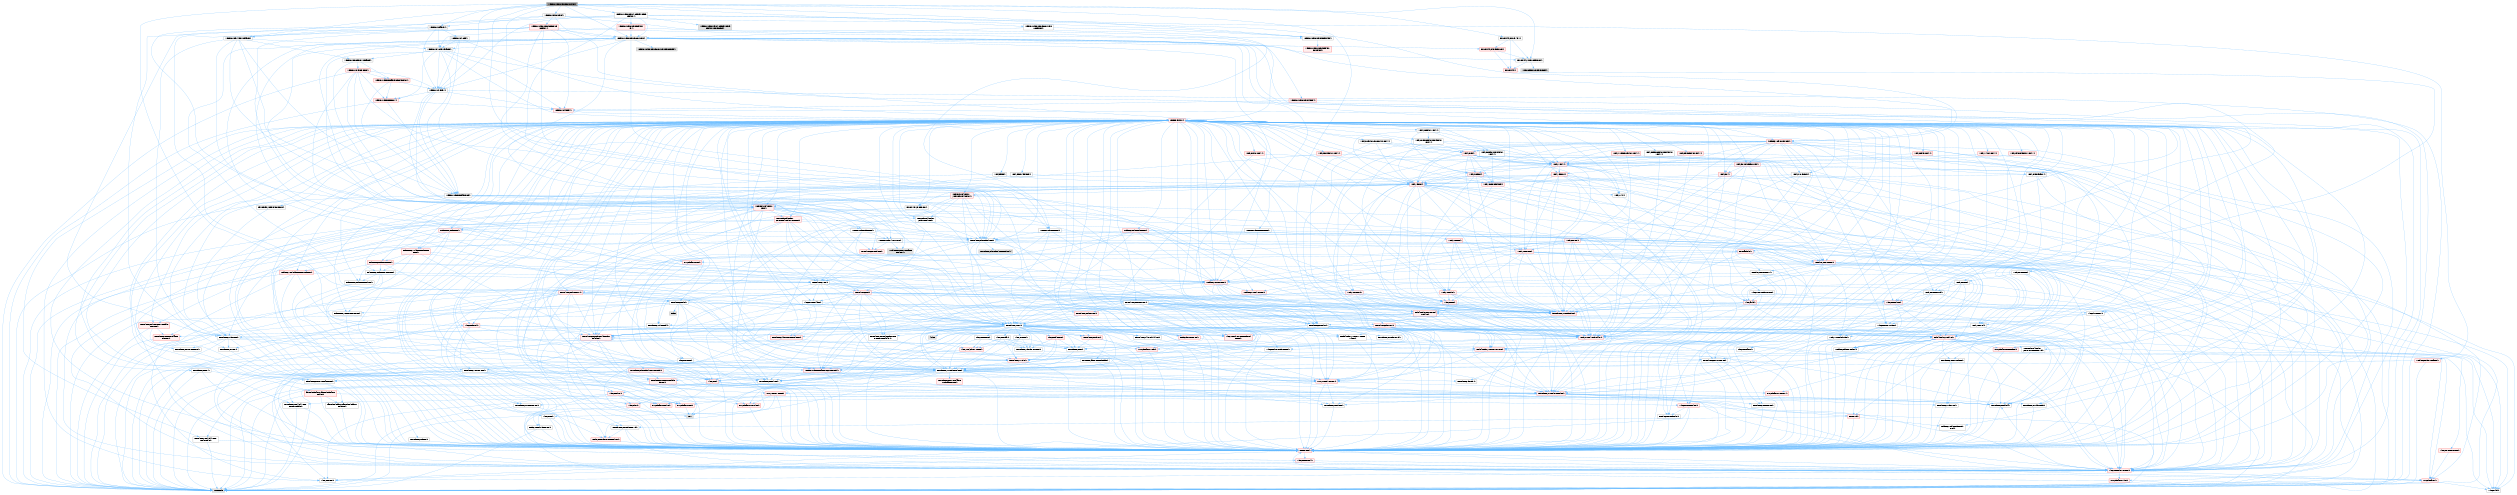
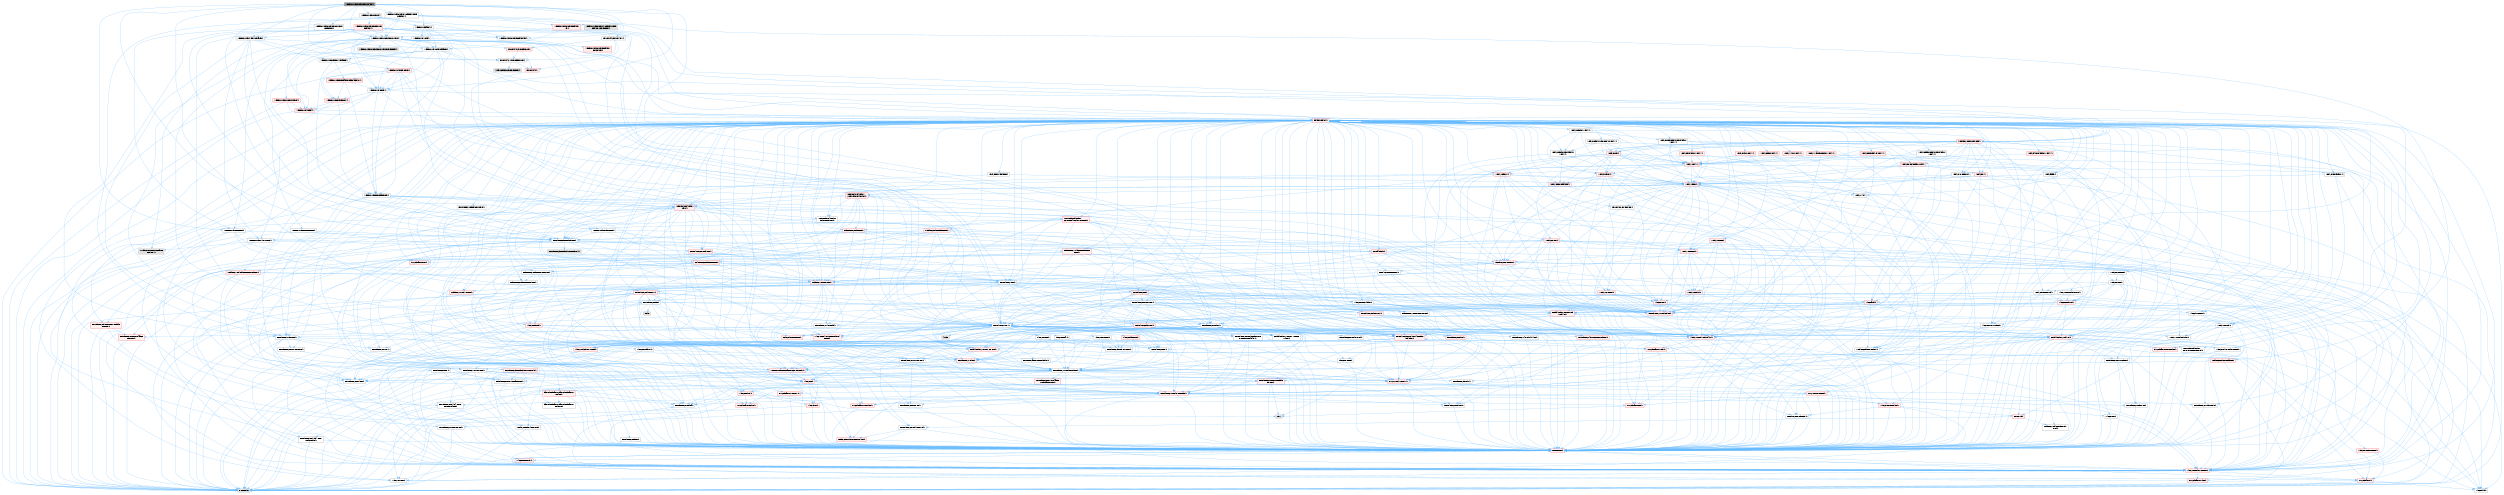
(2187, 130) -> (1616, 118)
(875, 254) -> (854, 250)
